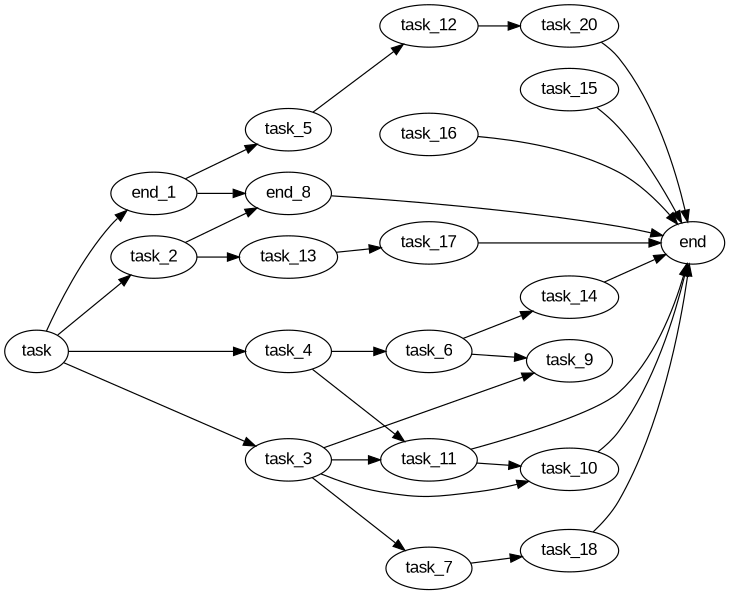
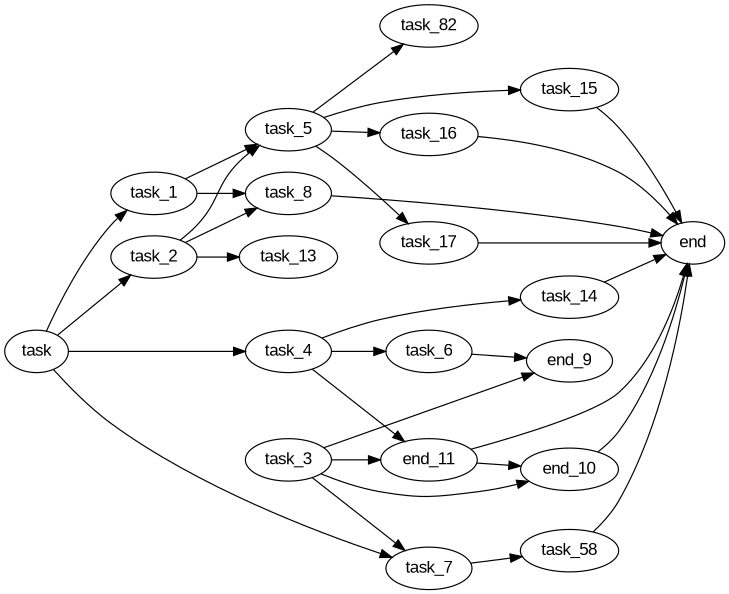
(429, 26) -> (429, 26)
(570, 26) -> none
none -> (415, 97)
none -> (350, 132)
(154, 193) -> (154, 193)
(288, 193) -> (288, 193)
none -> (213, 202)
(353, 251) -> (359, 179)
(492, 327) -> (414, 313)
(570, 361) -> (570, 361)
(154, 402) -> (206, 481)
(429, 460) -> (429, 460)
(570, 469) -> (570, 469)
(570, 551) -> (570, 551)
